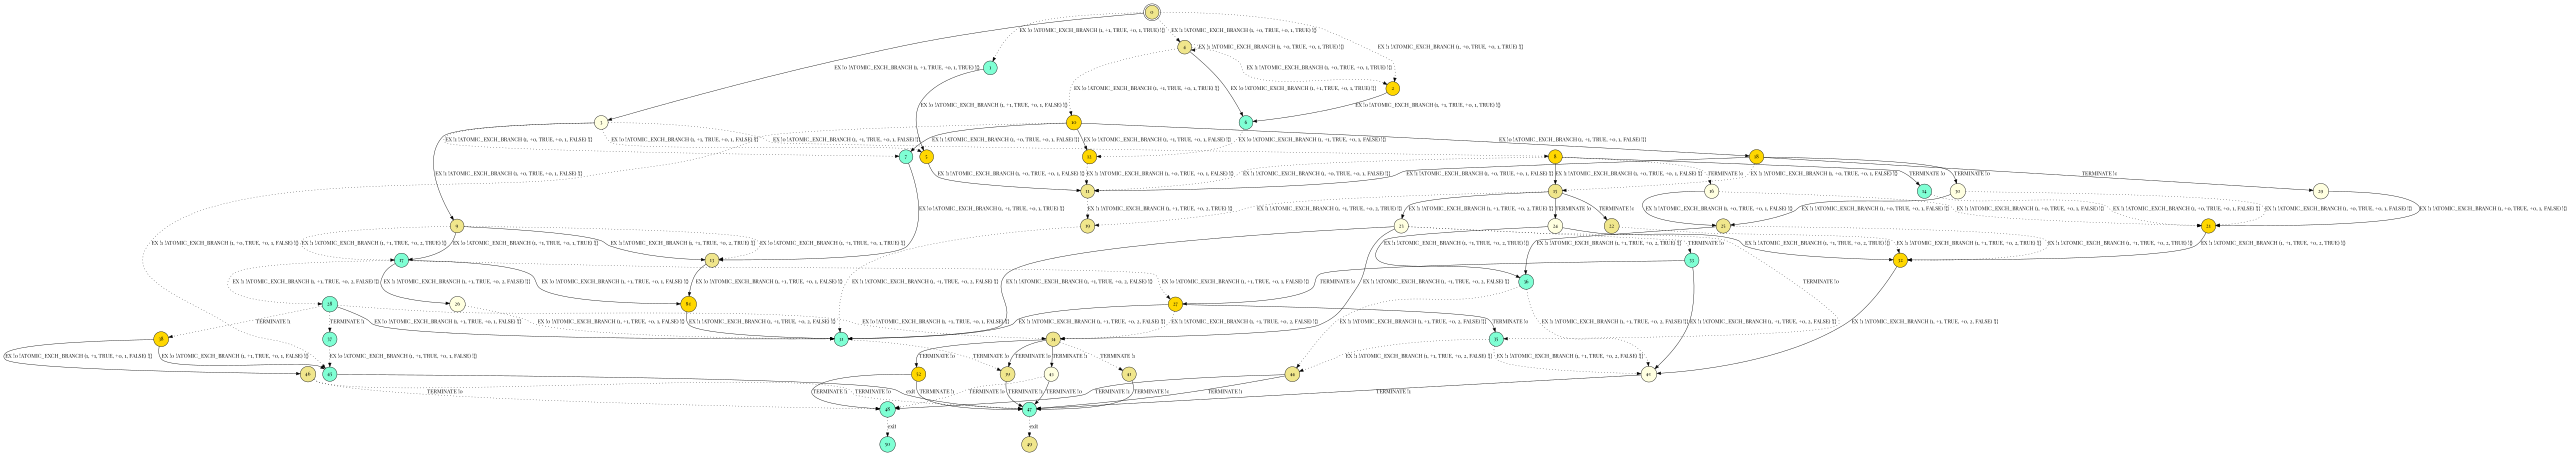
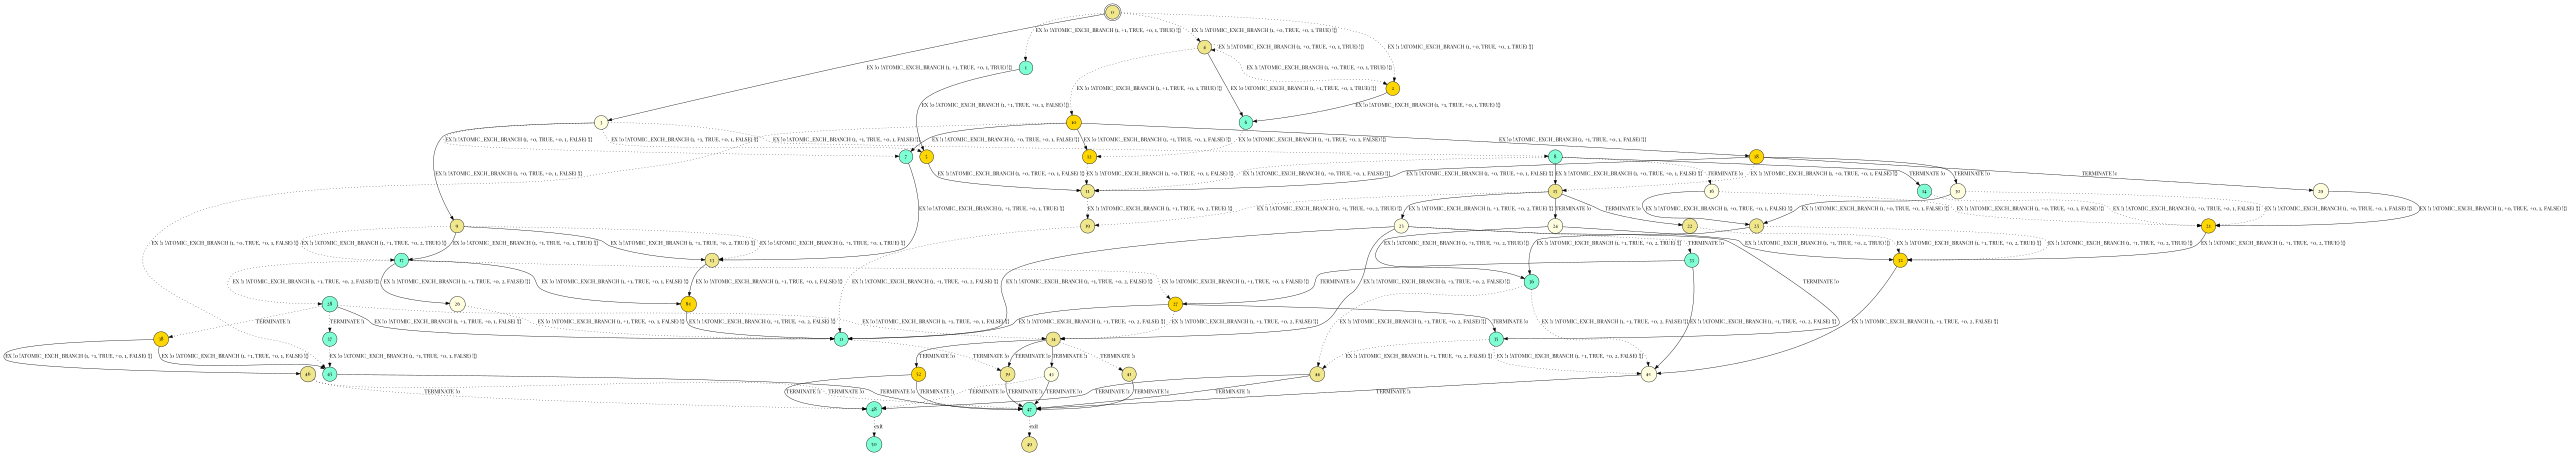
(1555, 157) -> (1555, 157)
(1793, 282) -> (1793, 282)
(911, 392) -> (898, 392)
